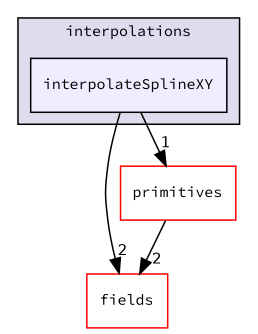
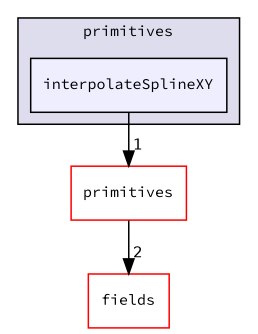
(129, 32) -> (129, 32)
(106, 185) -> none
